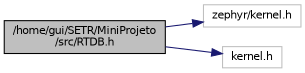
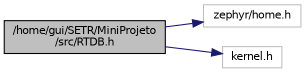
(252, 16) -> (252, 16)
